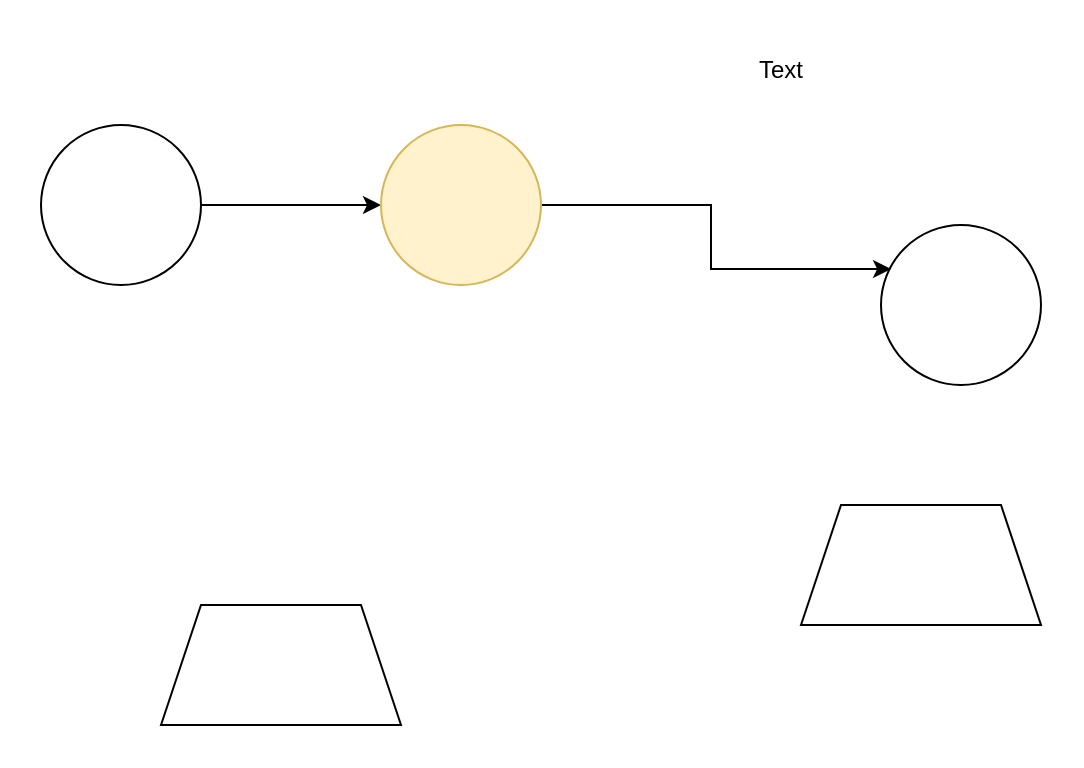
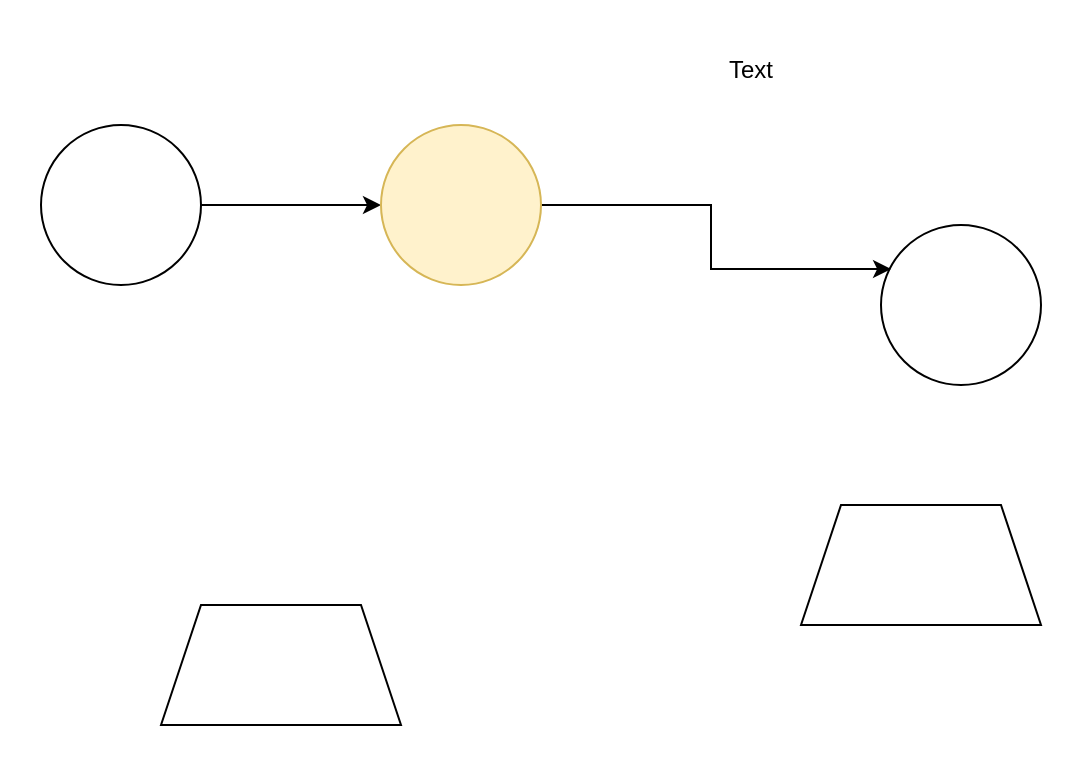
(781, 71) -> (751, 71)
